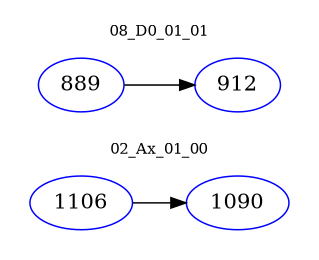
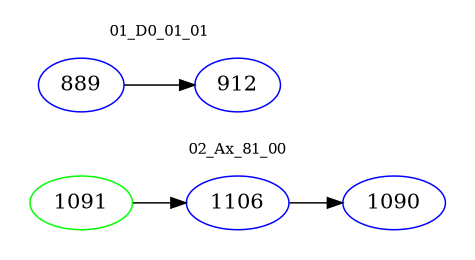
(159, 32) -> (159, 32)
(159, 150) -> (238, 150)
none -> (81, 203)
